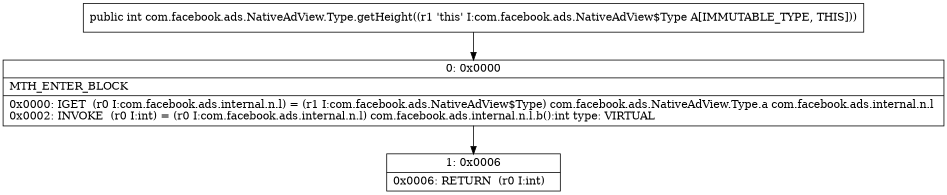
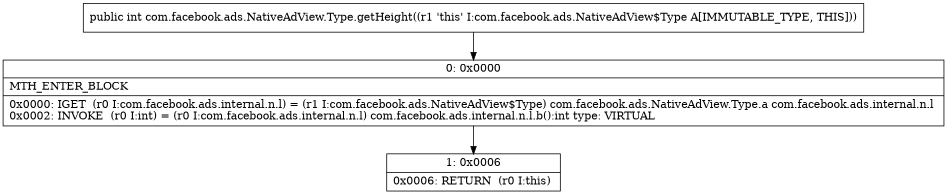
(471, 181) -> (474, 181)
